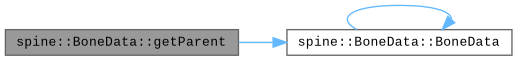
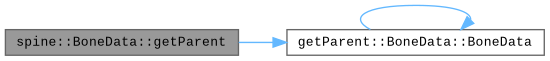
(399, 42) -> (416, 42)
